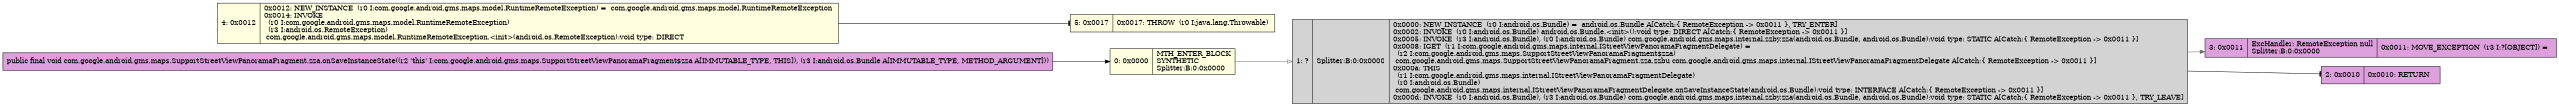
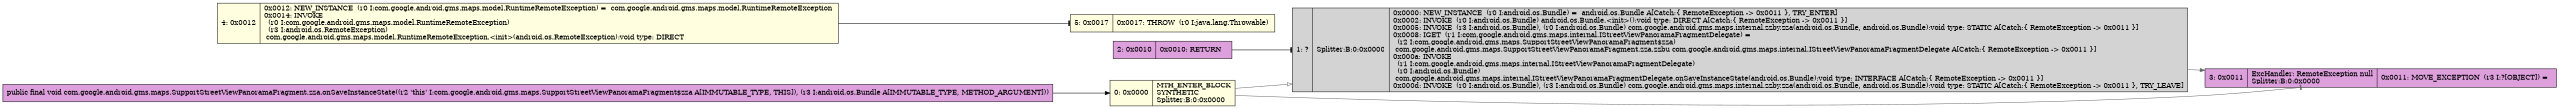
(1419, 69) -> (1425, 57)
(2253, 72) -> (1261, 50)
none -> (1767, 105)
